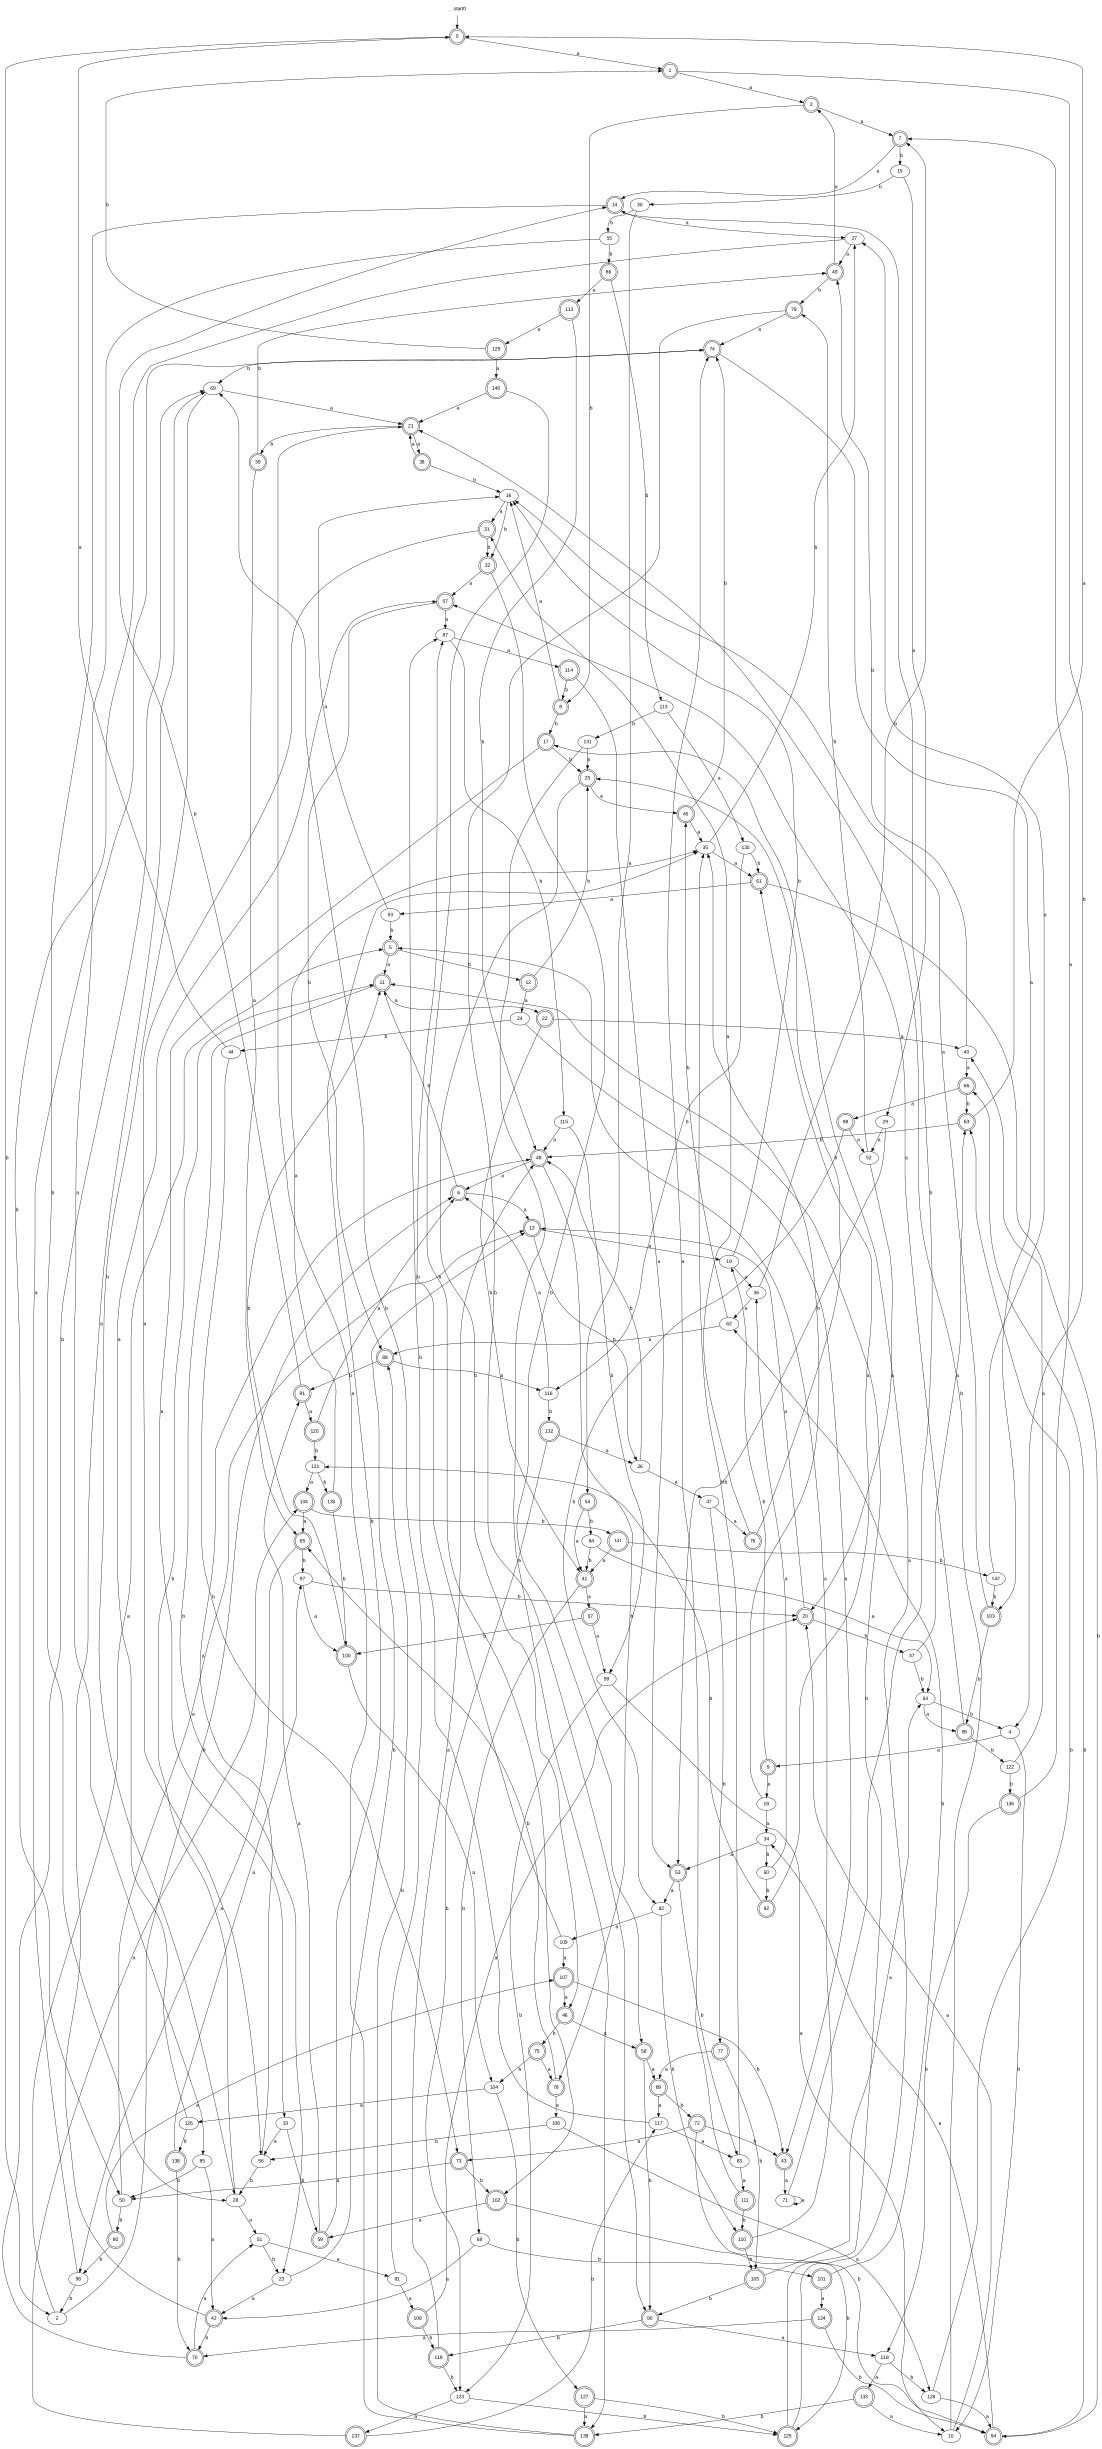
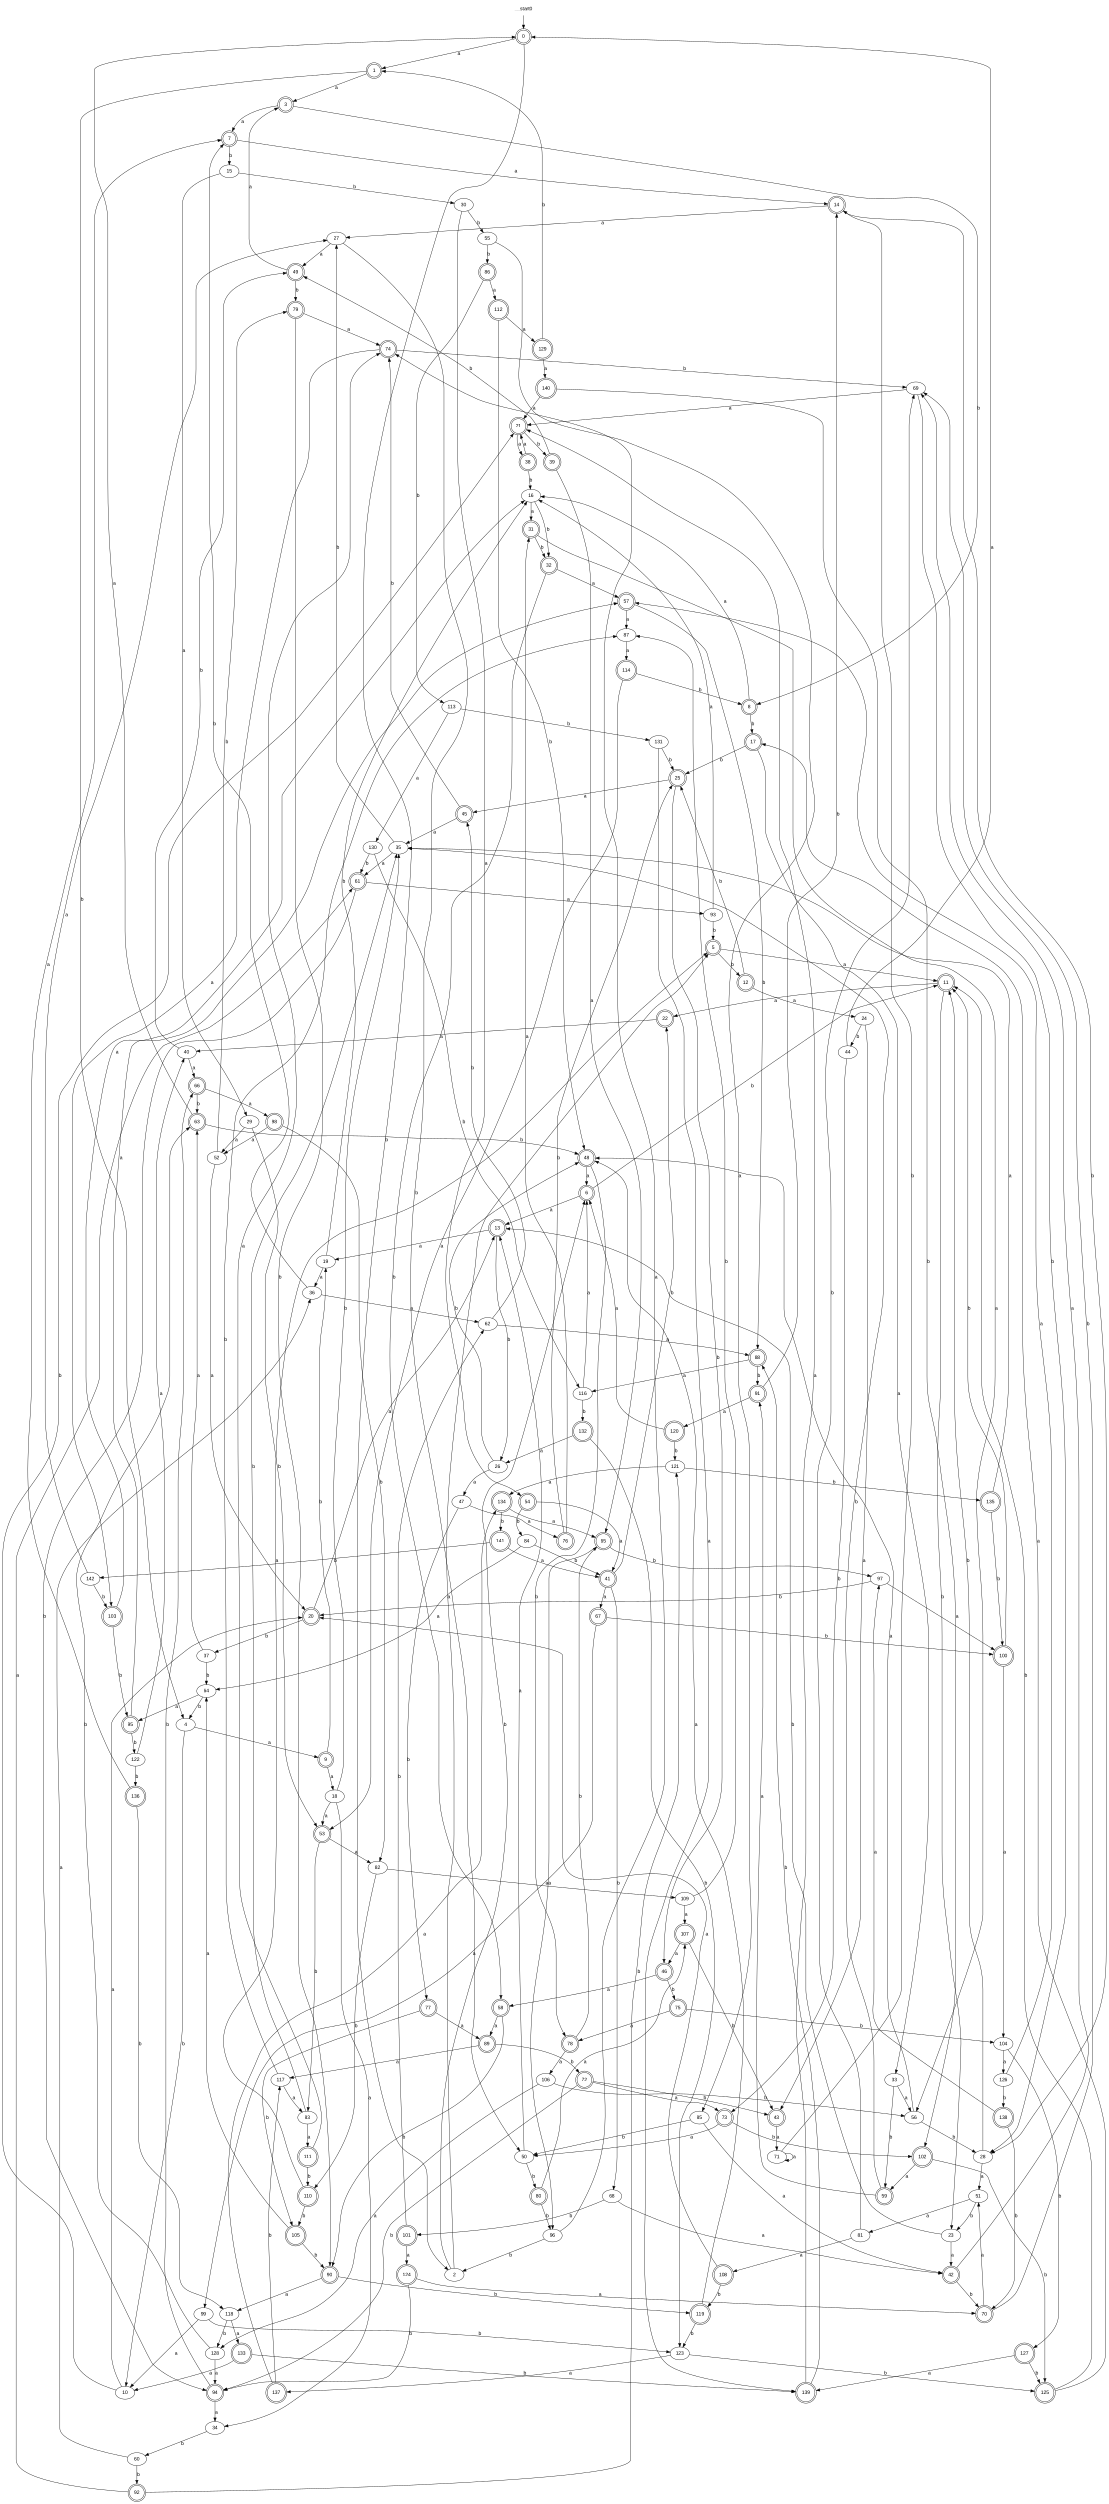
(564, 1122) -> none
(490, 1302) -> (668, 1305)
(724, 1855) -> (325, 1811)
